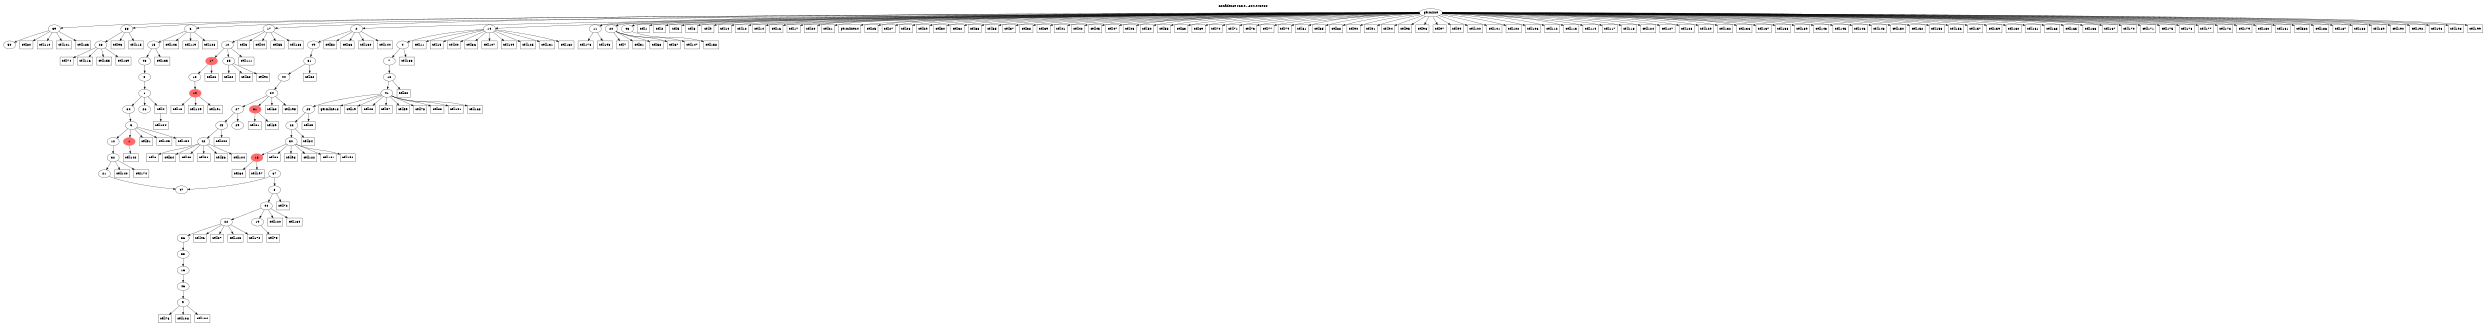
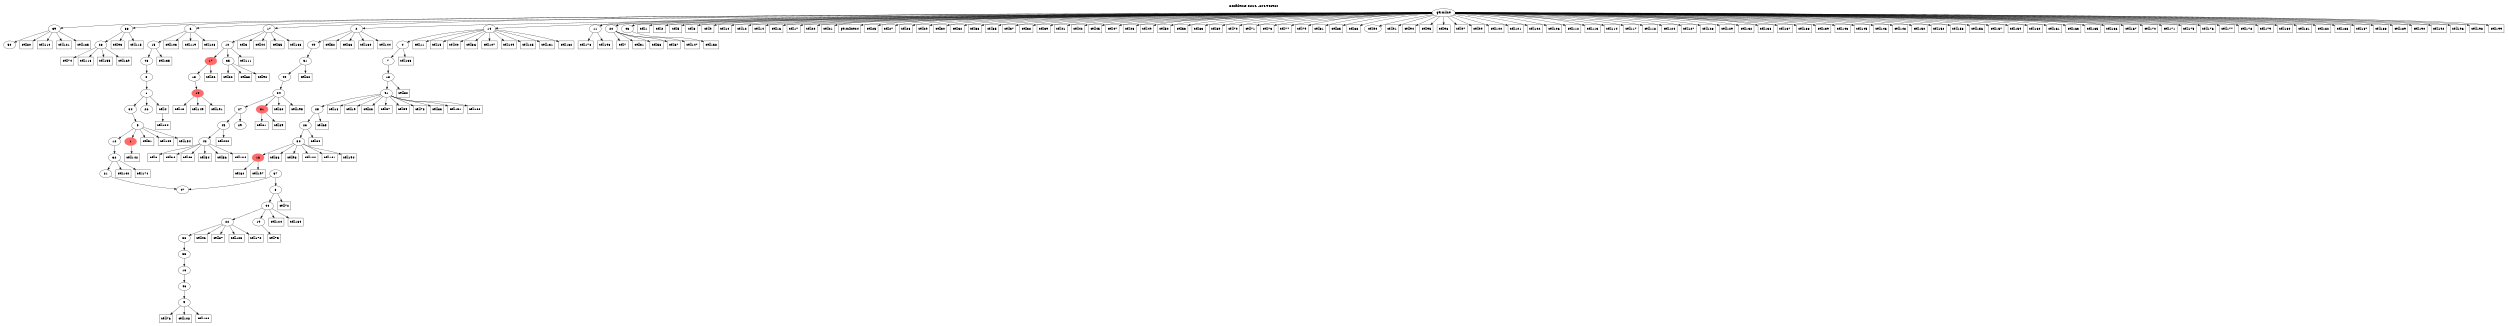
none -> (1147, 29)
(1354, 29) -> (1373, 29)
(2302, 29) -> (2323, 29)
(330, 109) -> (334, 109)
